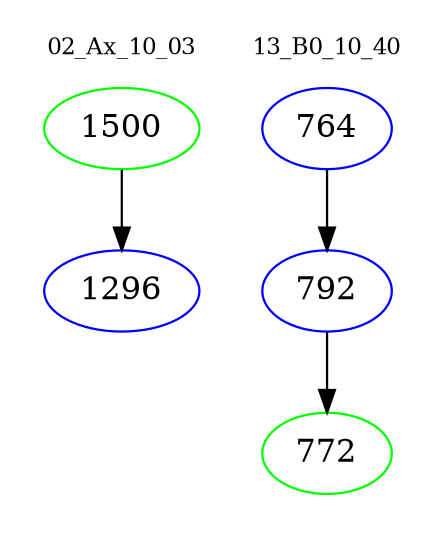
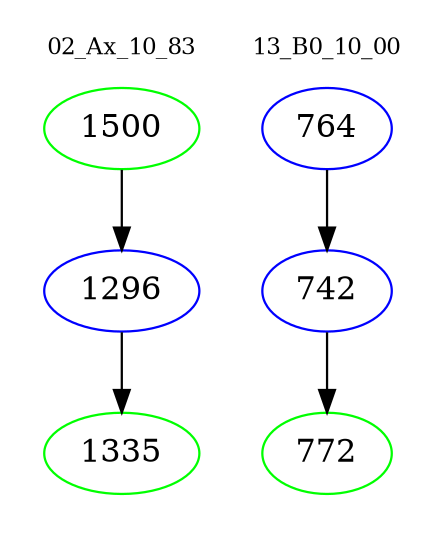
(122, 48) -> (122, 48)
(327, 48) -> (327, 48)
(327, 291) -> (327, 291)
none -> (122, 453)
